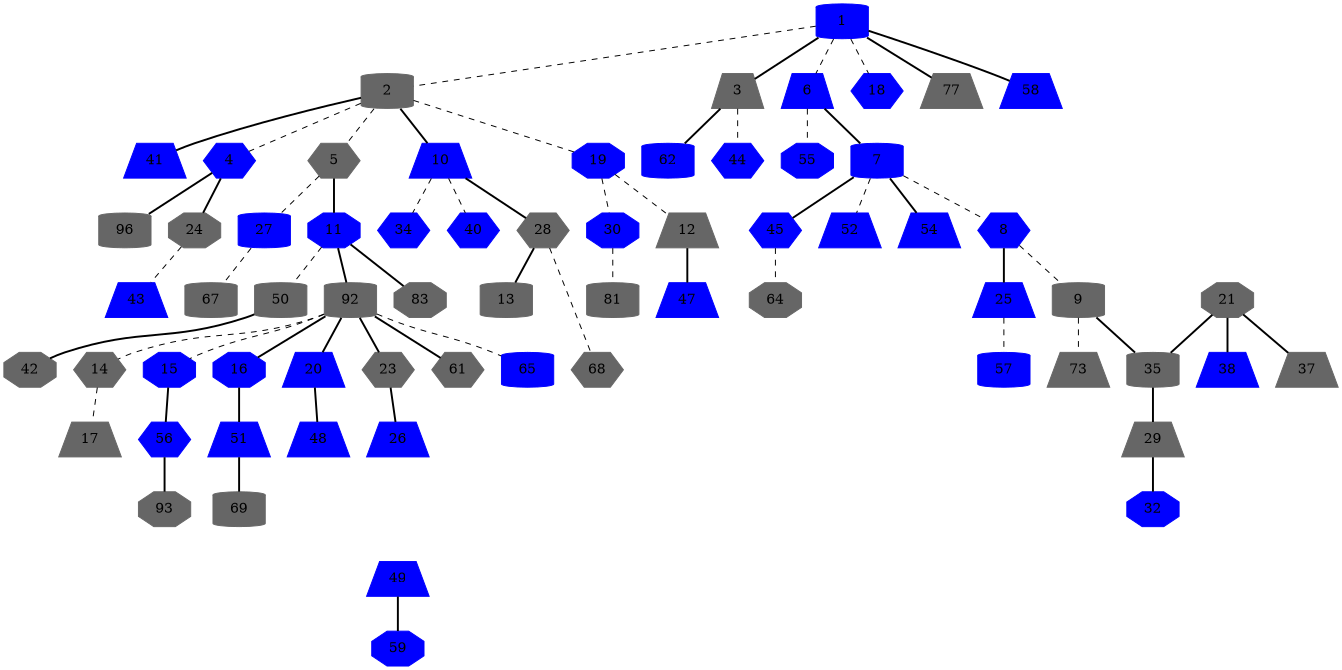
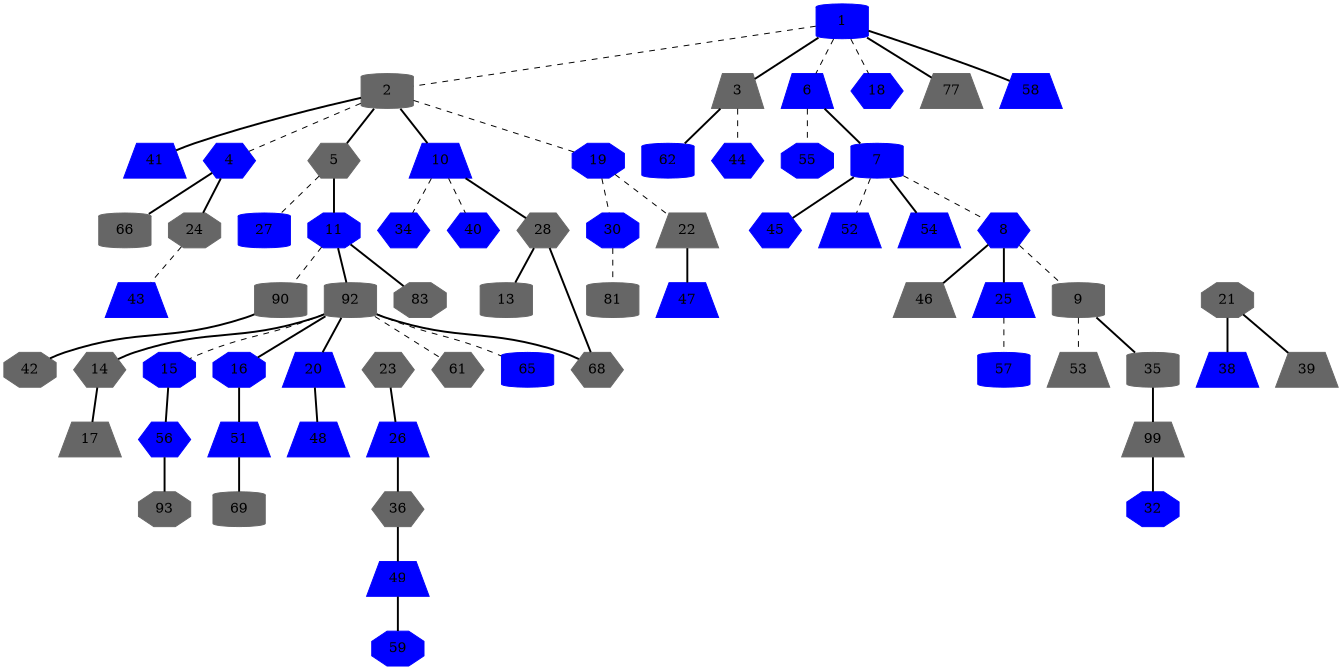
(361, 126) -> (361, 126)
(125, 230) -> (125, 230)
(687, 230) -> (687, 230)
(211, 300) -> none
(281, 300) -> (281, 300)
(570, 300) -> (570, 300)
(775, 300) -> none
none -> (924, 300)
(1192, 334) -> none
(221, 335) -> (221, 335)
(369, 335) -> (478, 335)
(408, 337) -> (408, 337)
(1078, 370) -> (1078, 370)
(1307, 370) -> (1307, 370)
(95, 405) -> (95, 405)
(1153, 439) -> (1153, 439)
none -> (398, 509)
